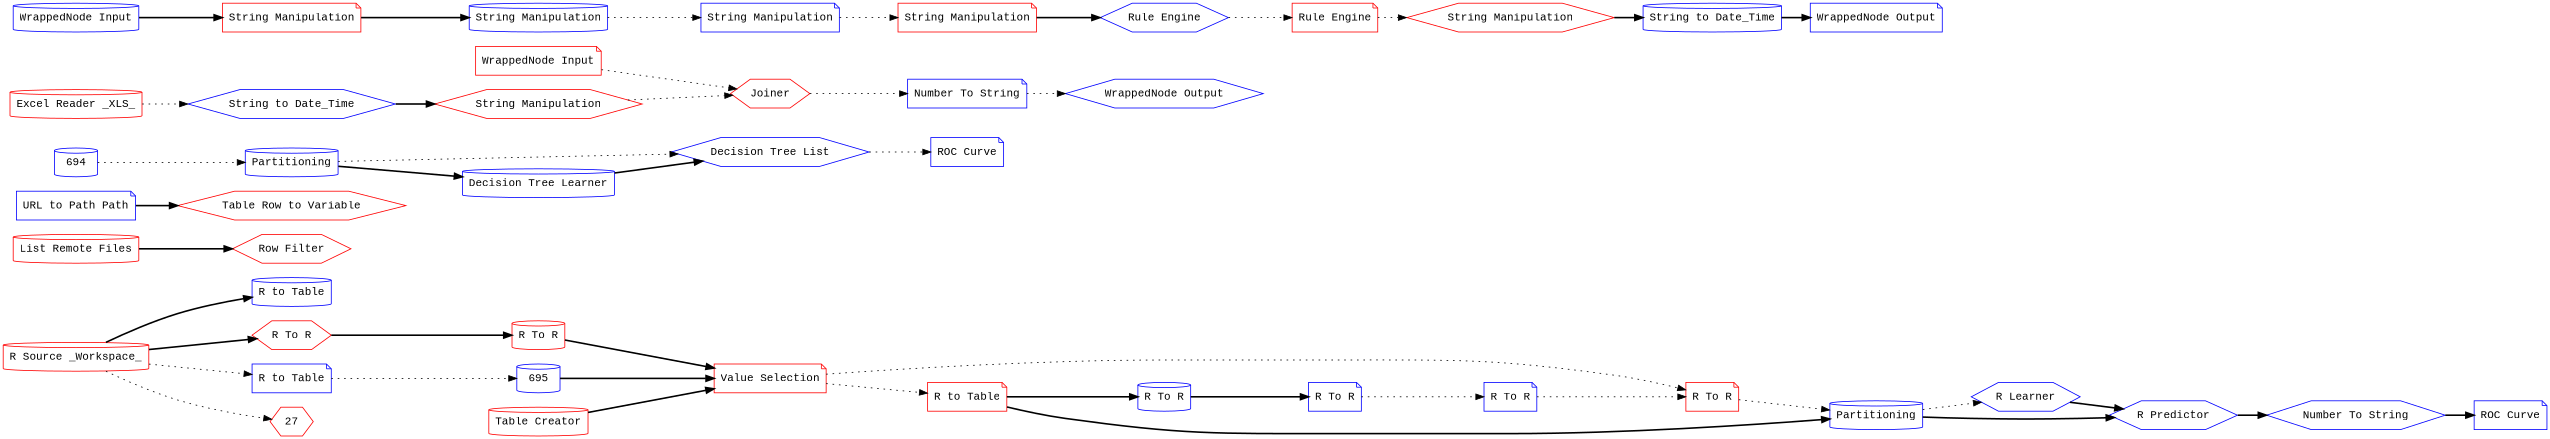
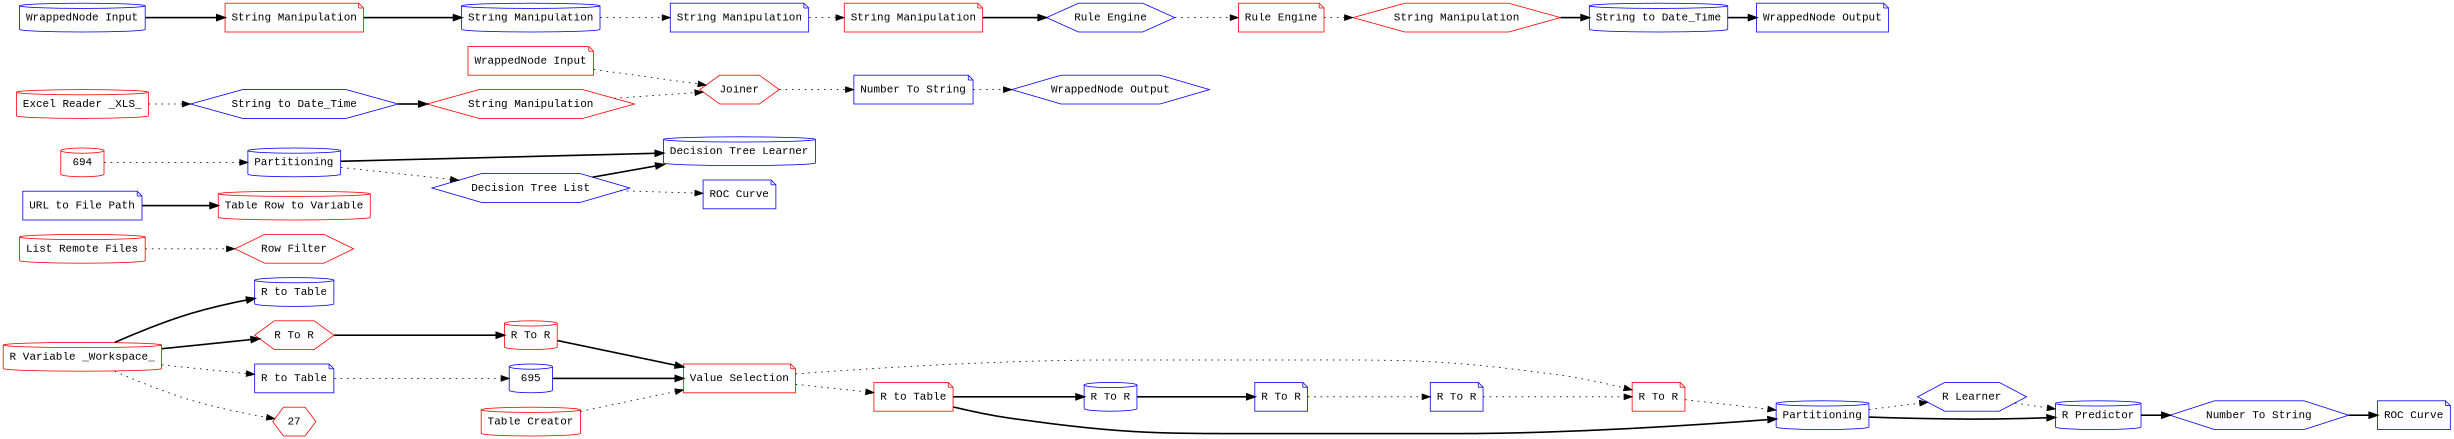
(76, 162) -> (82, 162)
(654, 168) -> (624, 172)
(76, 206) -> (82, 206)
(292, 206) -> (294, 206)
(181, 249) -> (186, 249)
(76, 357) -> (82, 357)
(647, 401) -> (628, 402)
(2092, 405) -> (2031, 405)
(2173, 415) -> (2098, 415)
